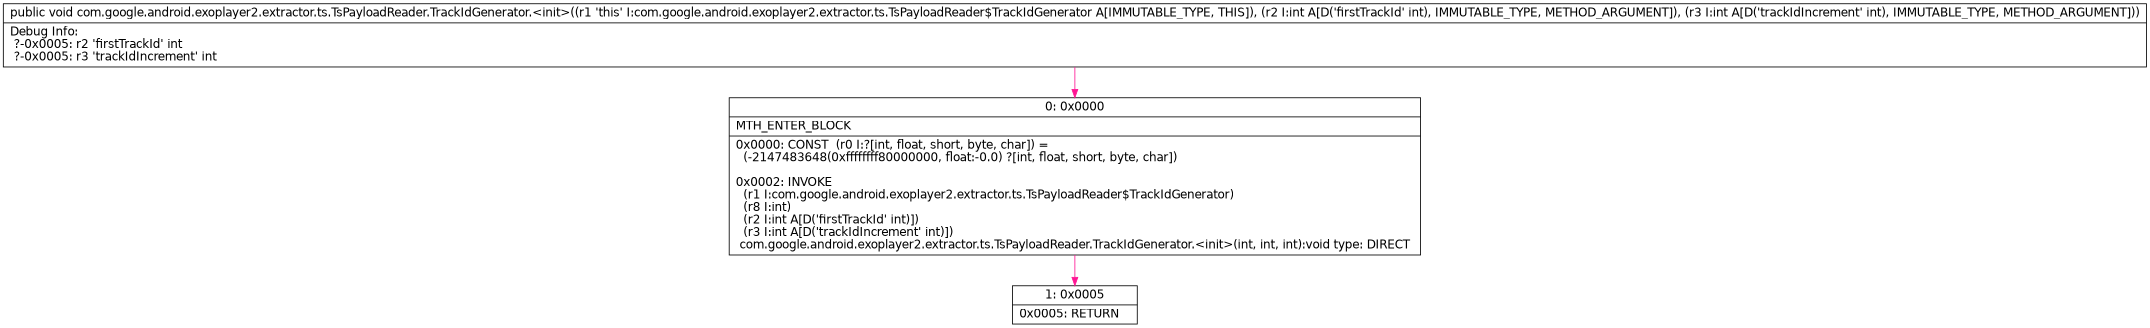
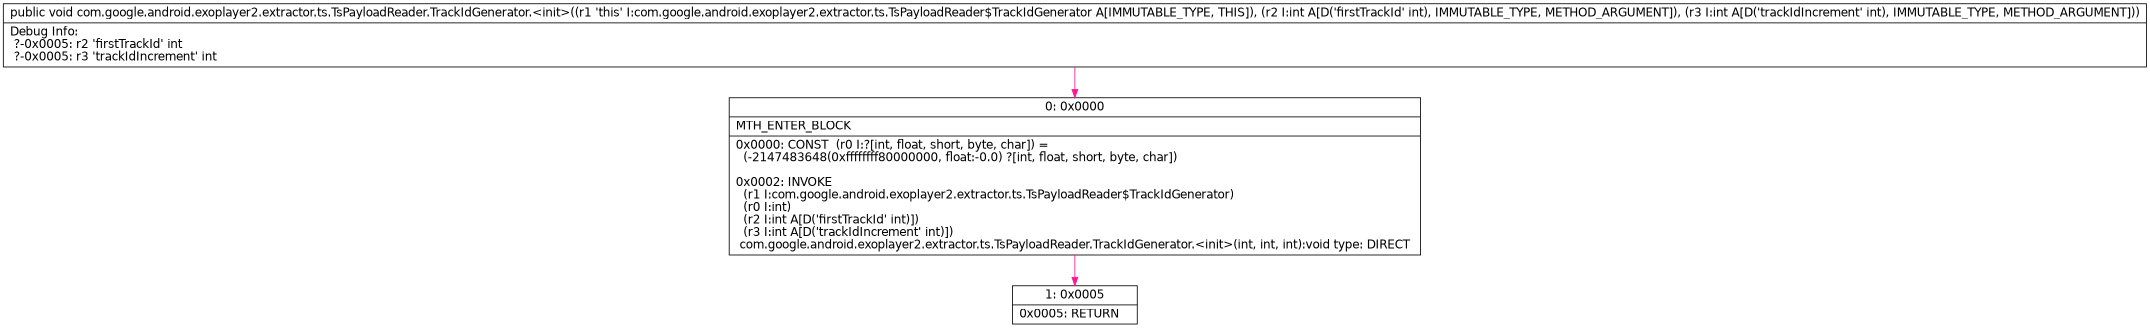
(764, 208) -> (764, 208)
